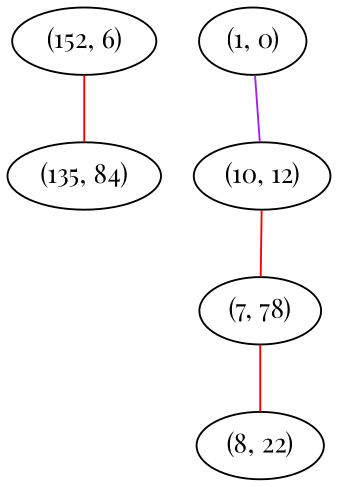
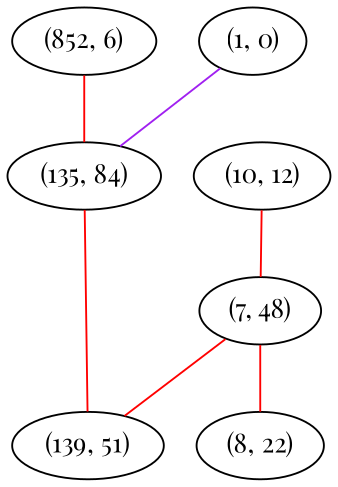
(84, 41) -> (84, 41)
(257, 109) -> (170, 107)
(260, 311) -> (260, 311)
none -> (88, 446)
